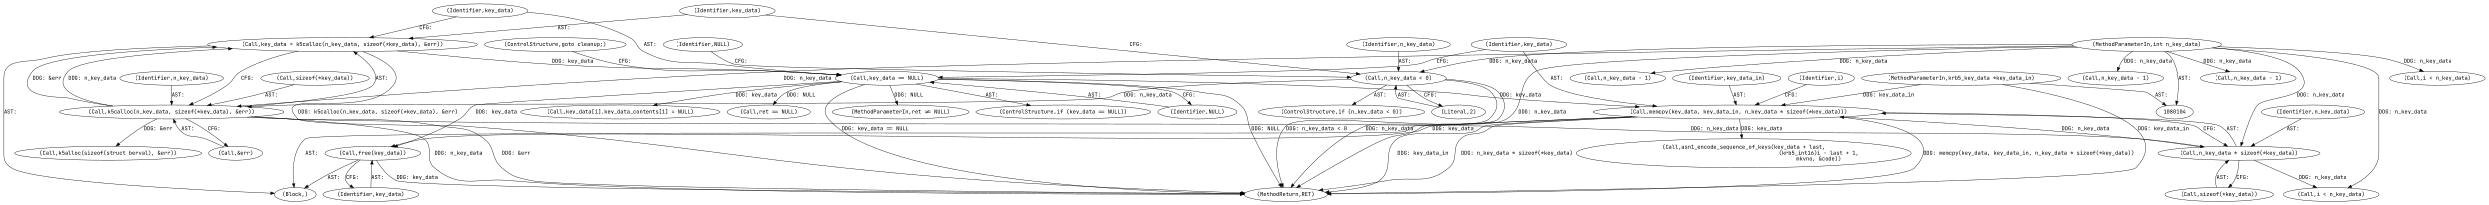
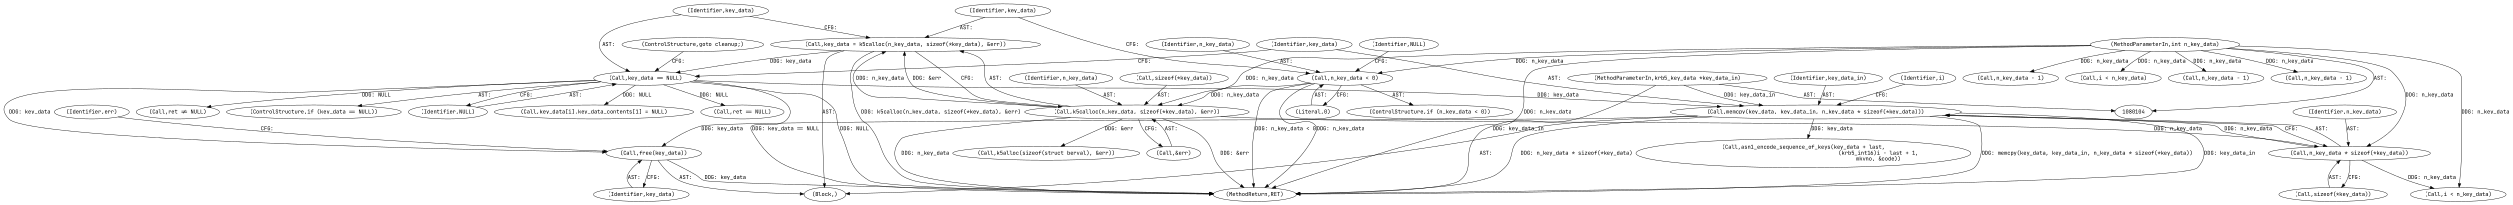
(756, 95) -> (637, 95)
none -> (92, 112)
(901, 112) -> (178, 112)
(1459, 112) -> (1313, 112)
